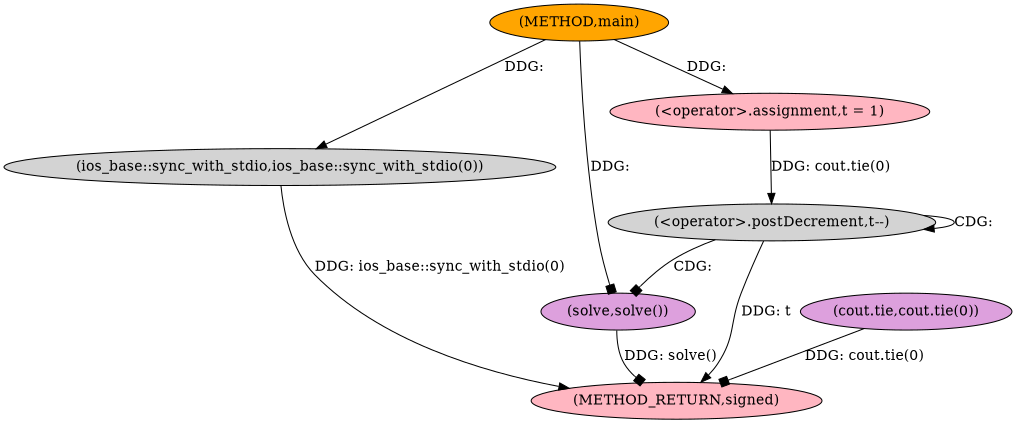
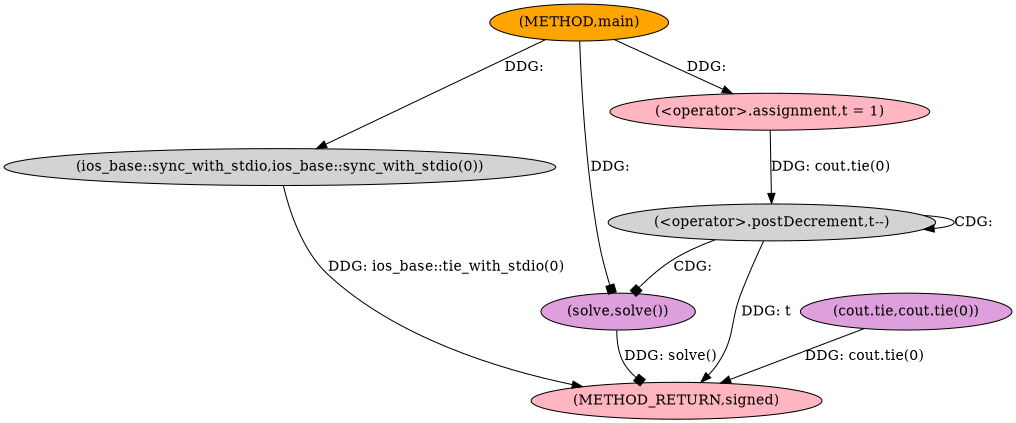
(440, 267) -> (446, 267)
(797, 354) -> (797, 354)
